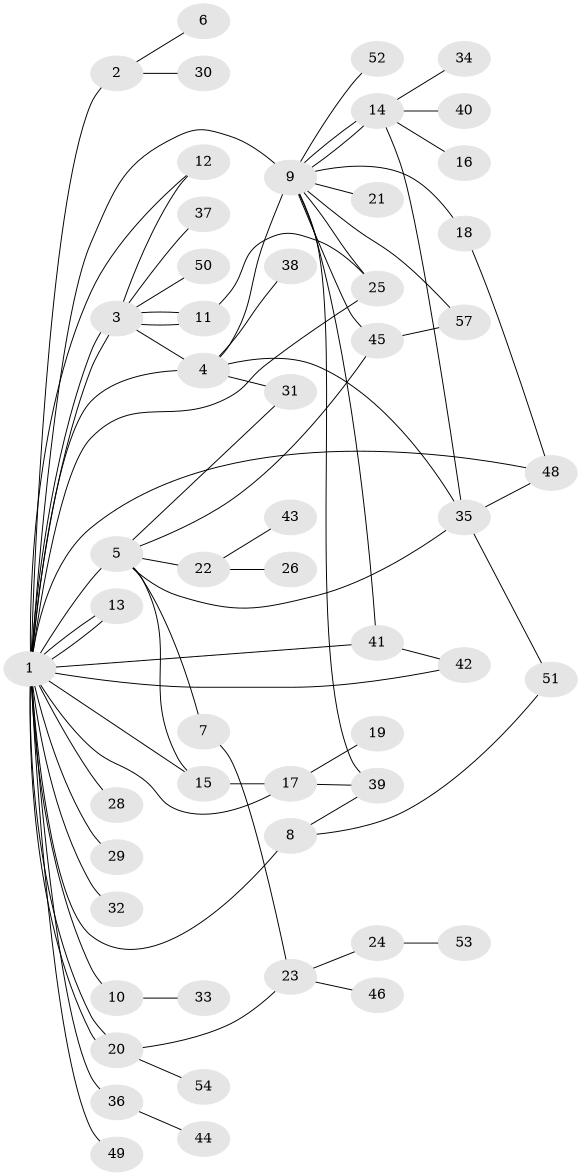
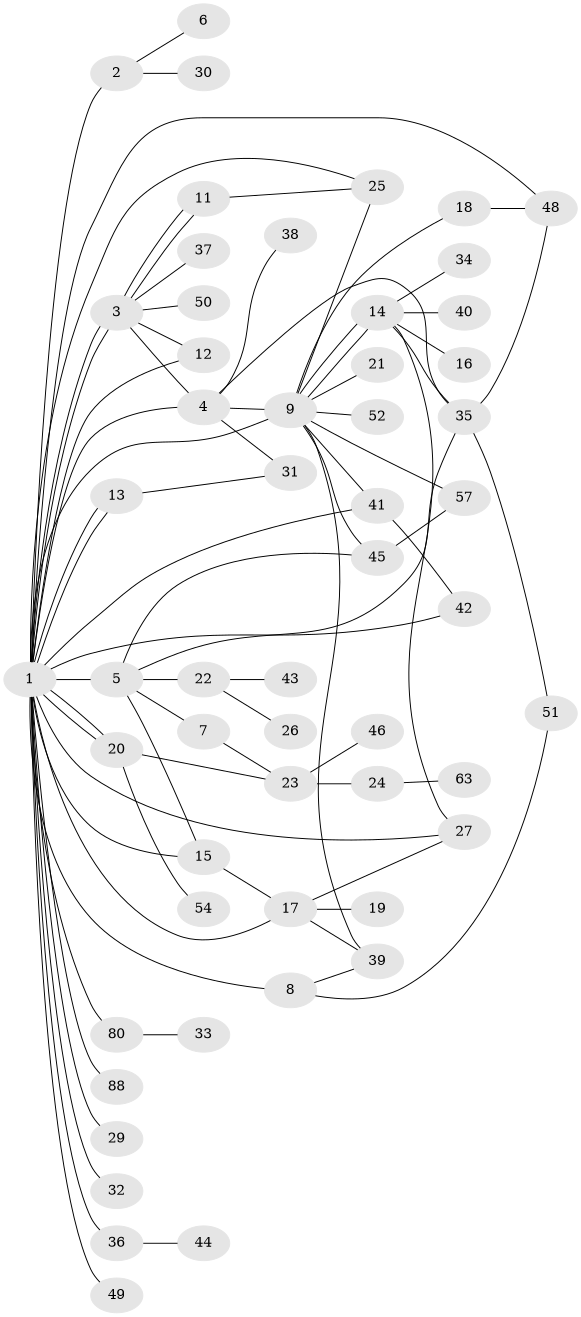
(193, 483) -> (204, 485)
(117, 805) -> (117, 1087)
none -> (464, 832)
(464, 943) -> (464, 780)
(117, 998) -> (117, 1035)
